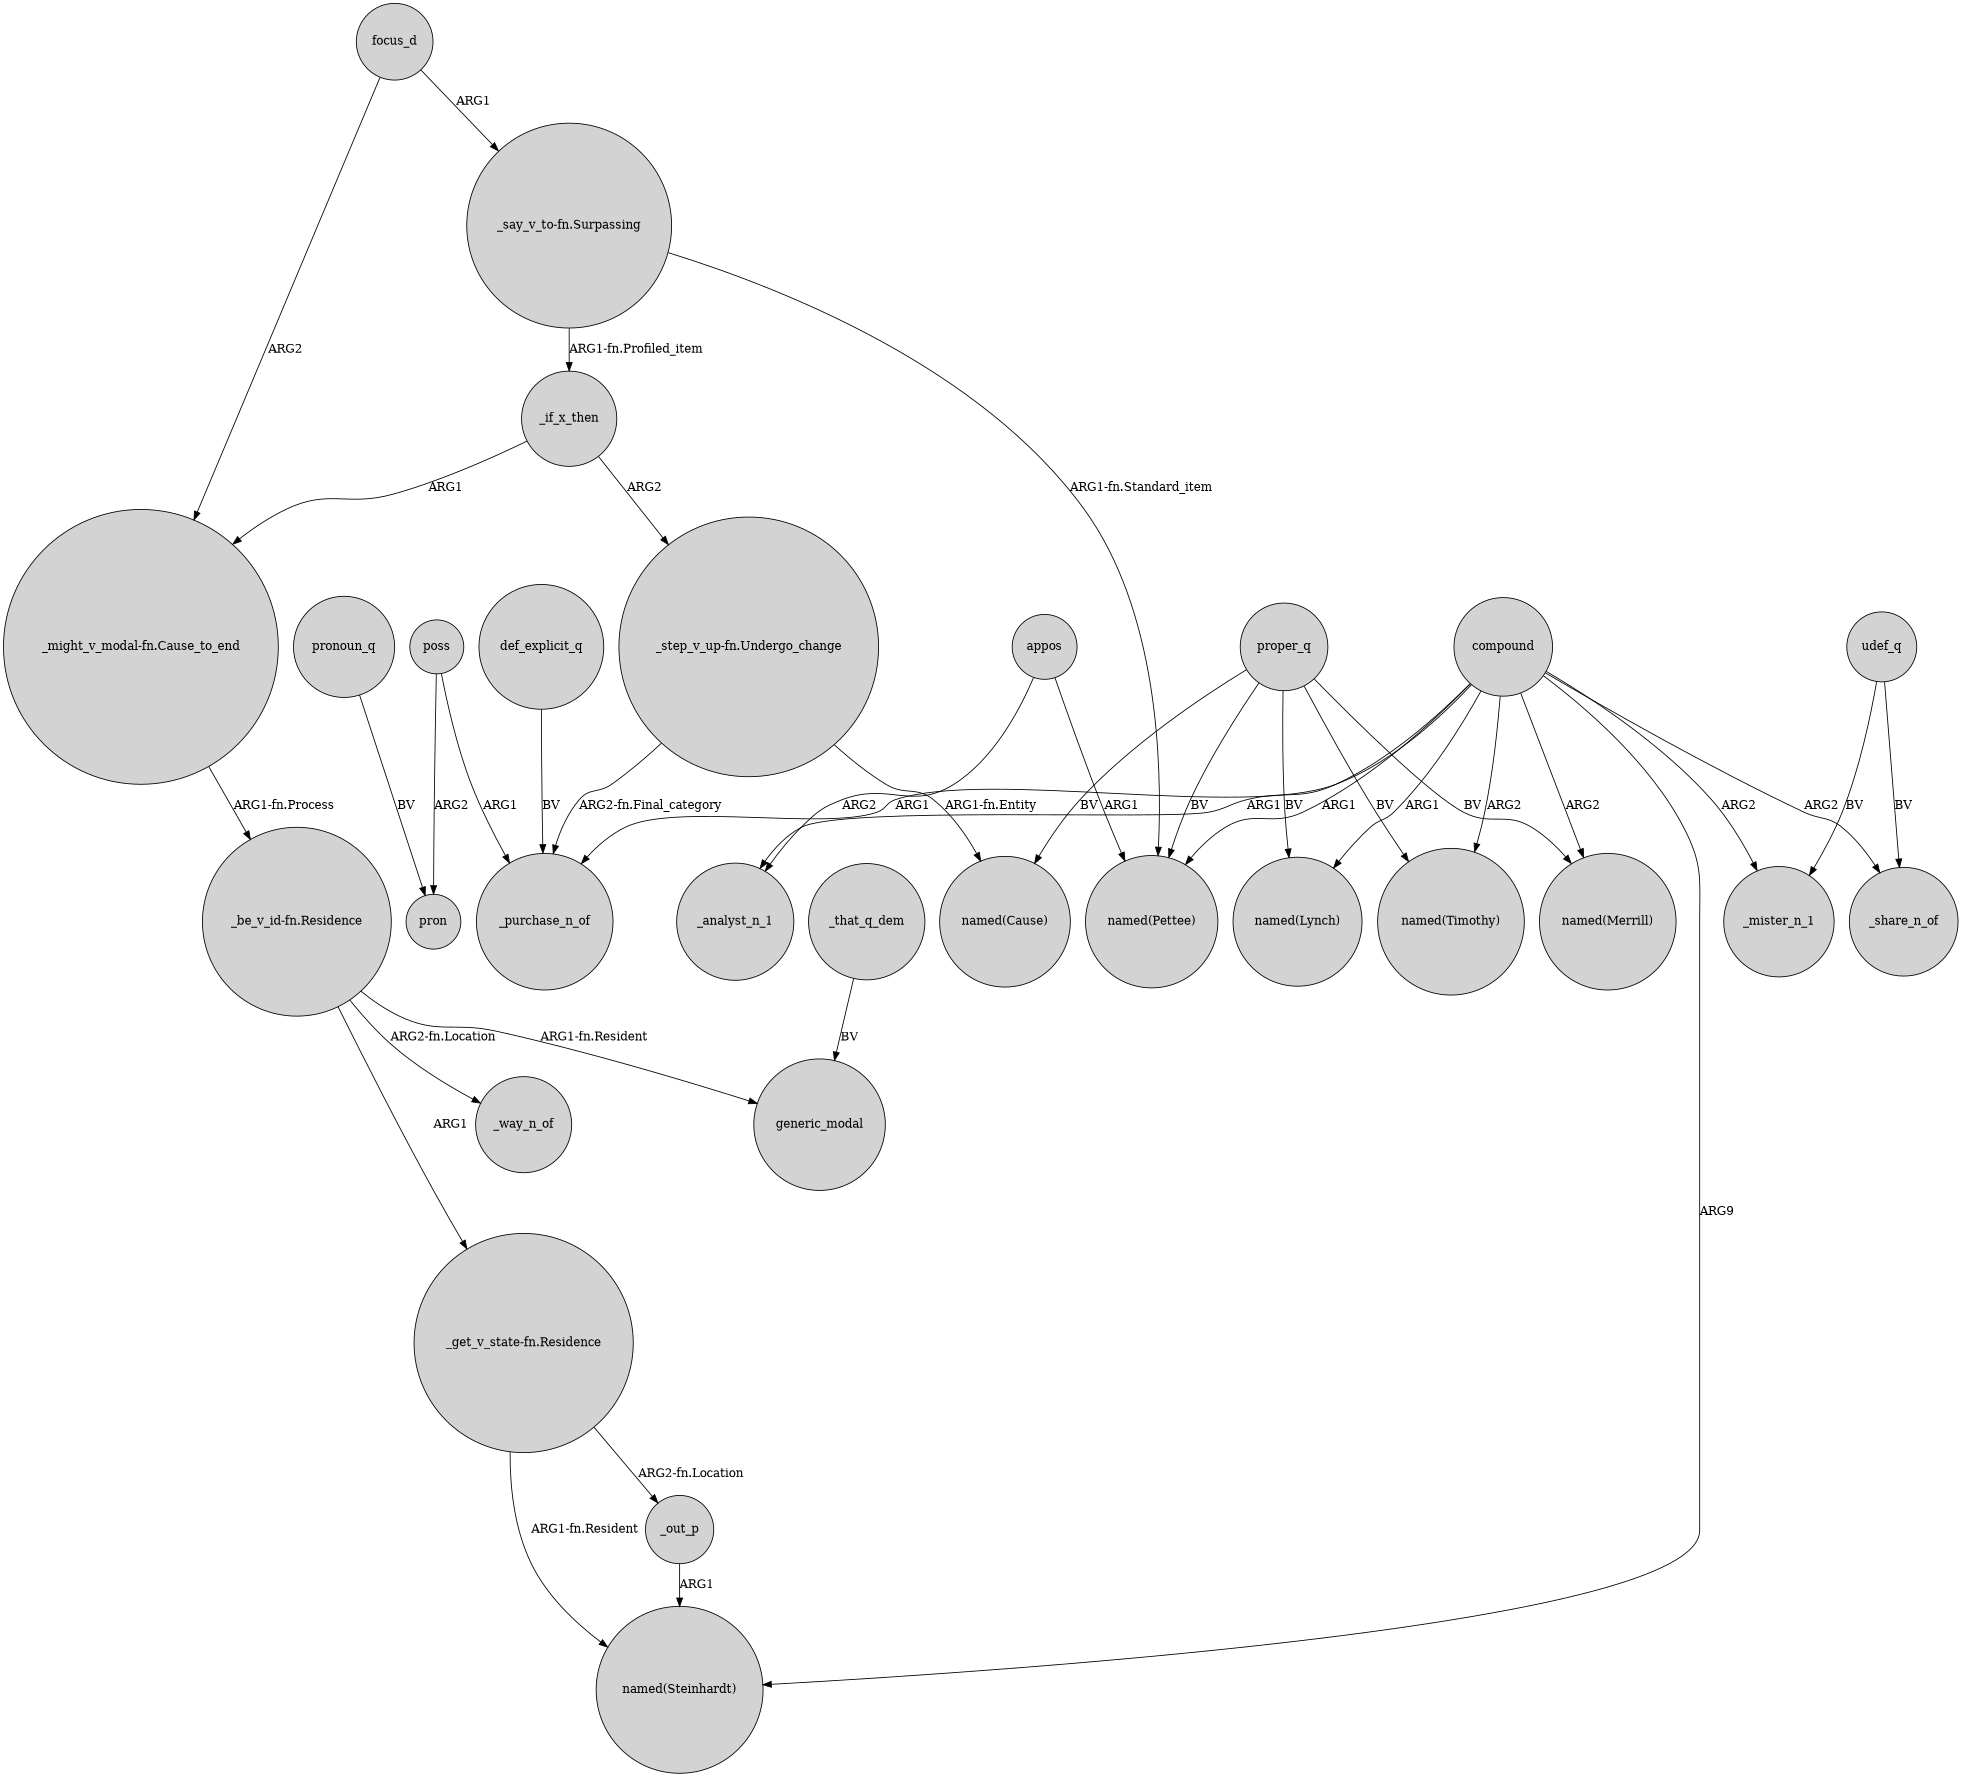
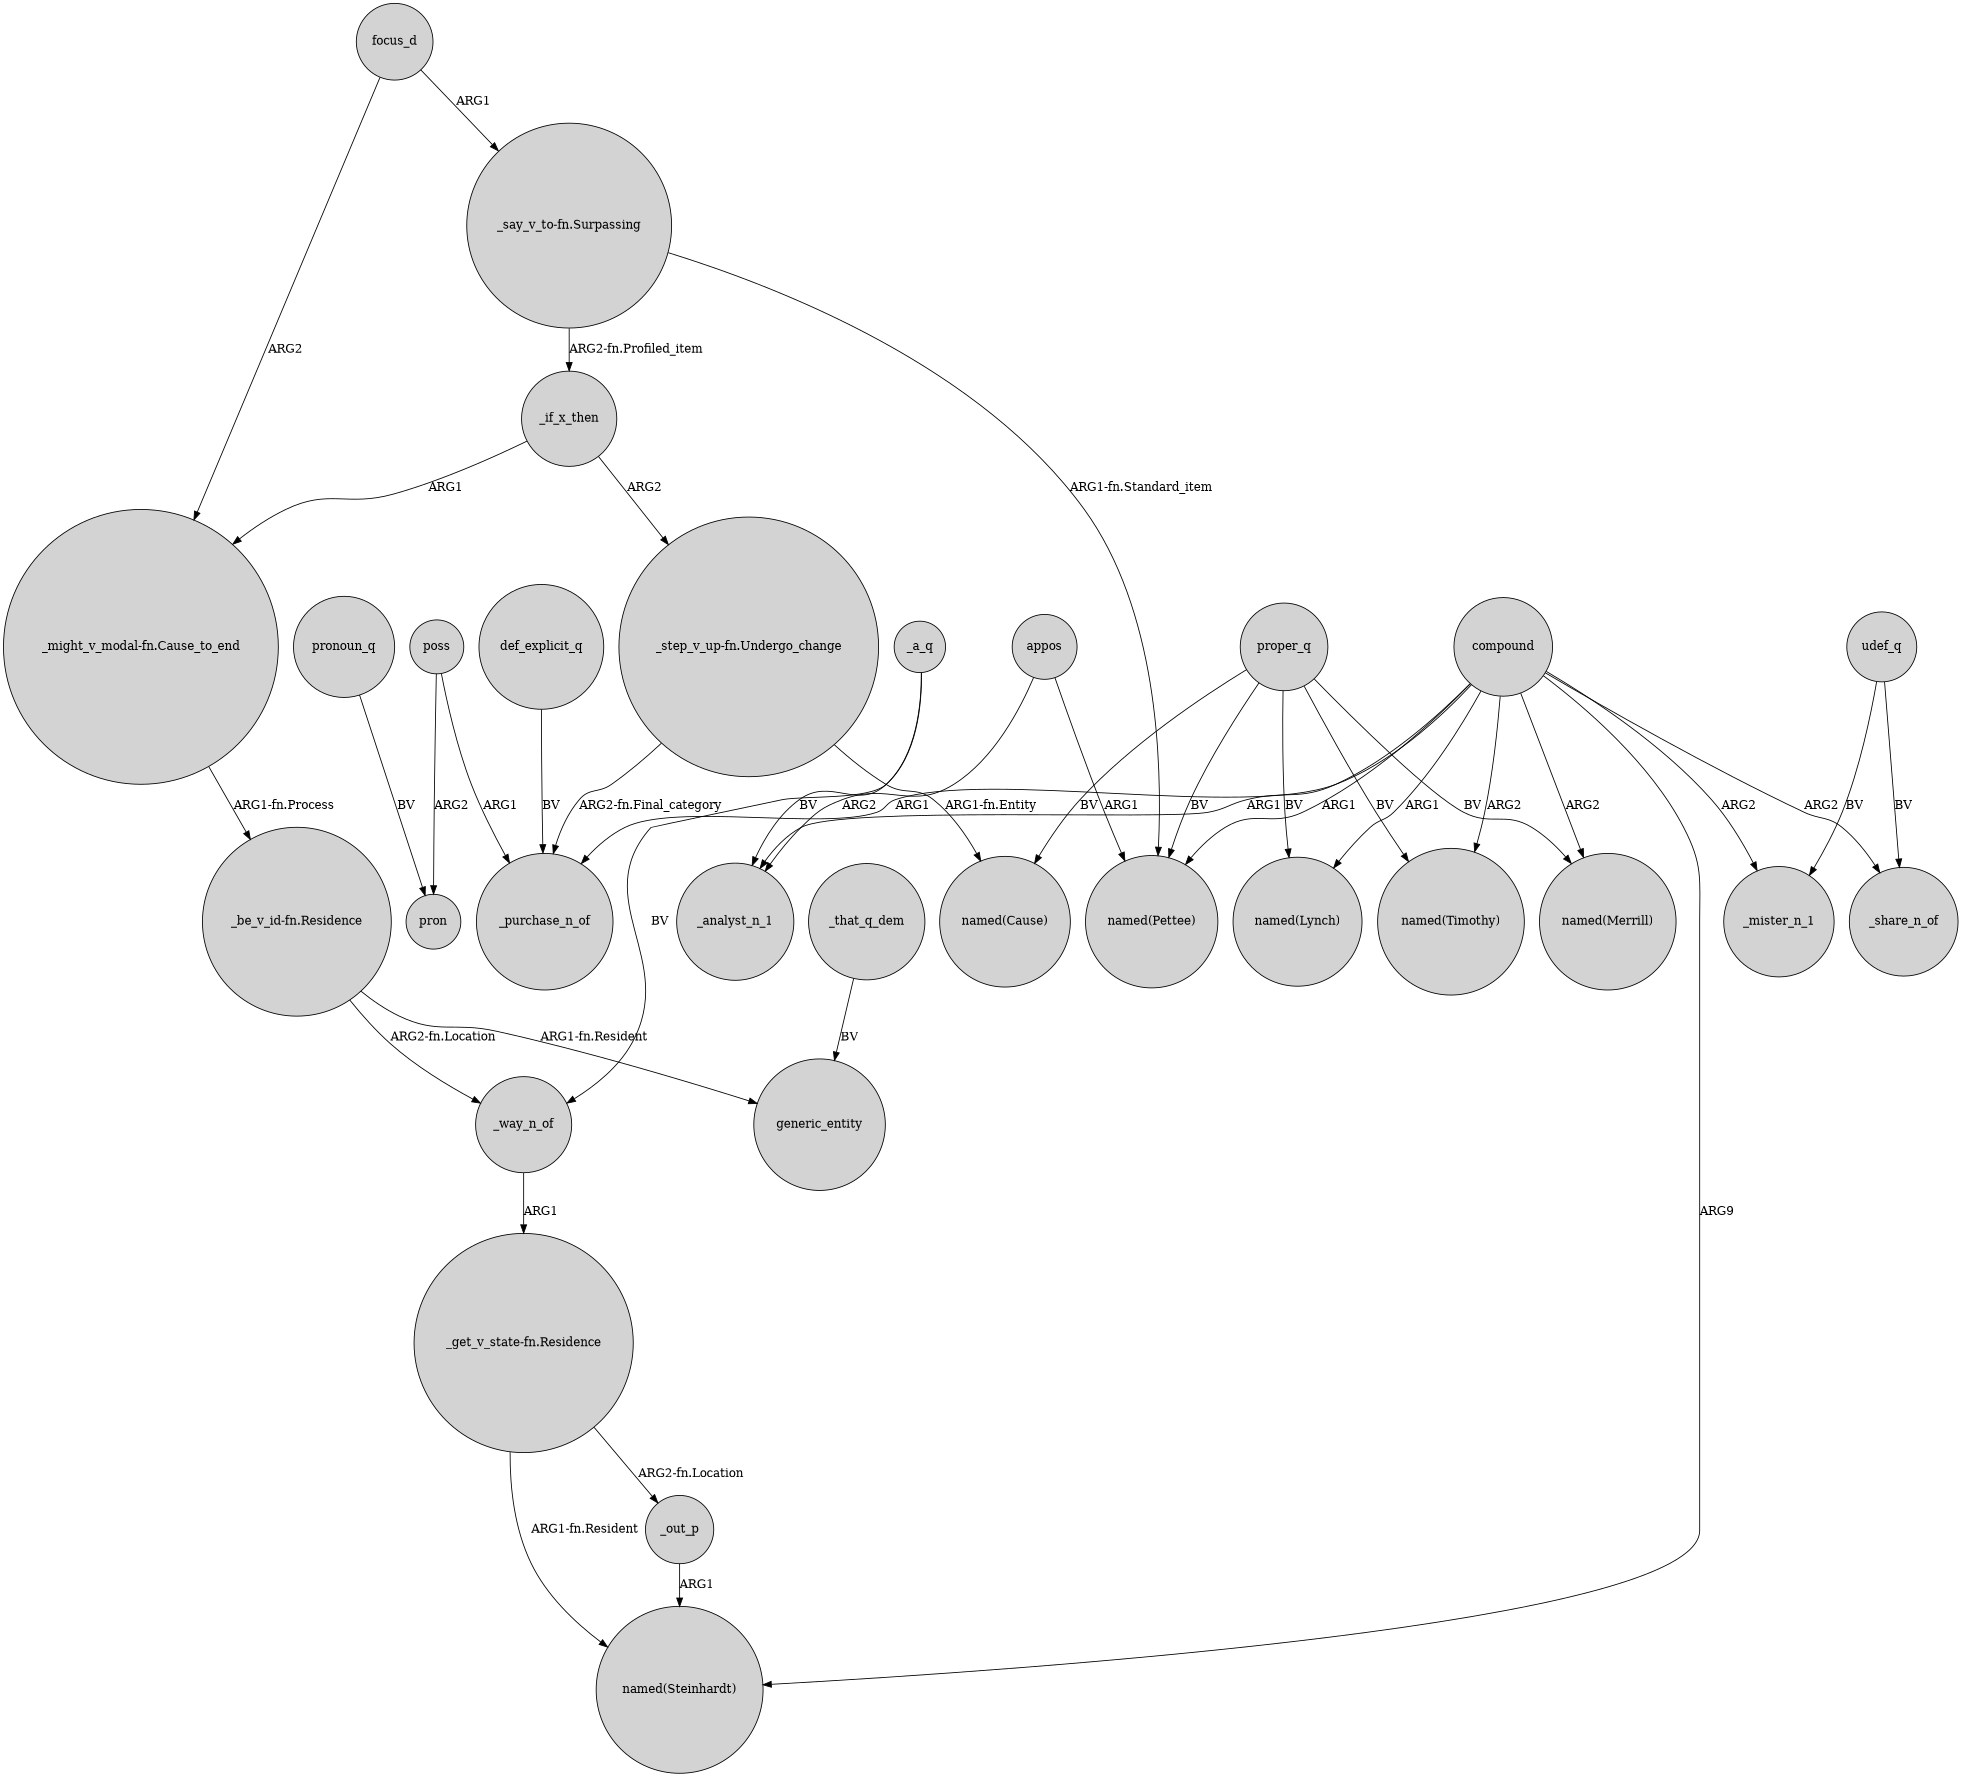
(636, 350) -> (636, 350)
none -> (920, 647)
(398, 1125) -> (524, 1199)
(820, 1125) -> (820, 1125)
